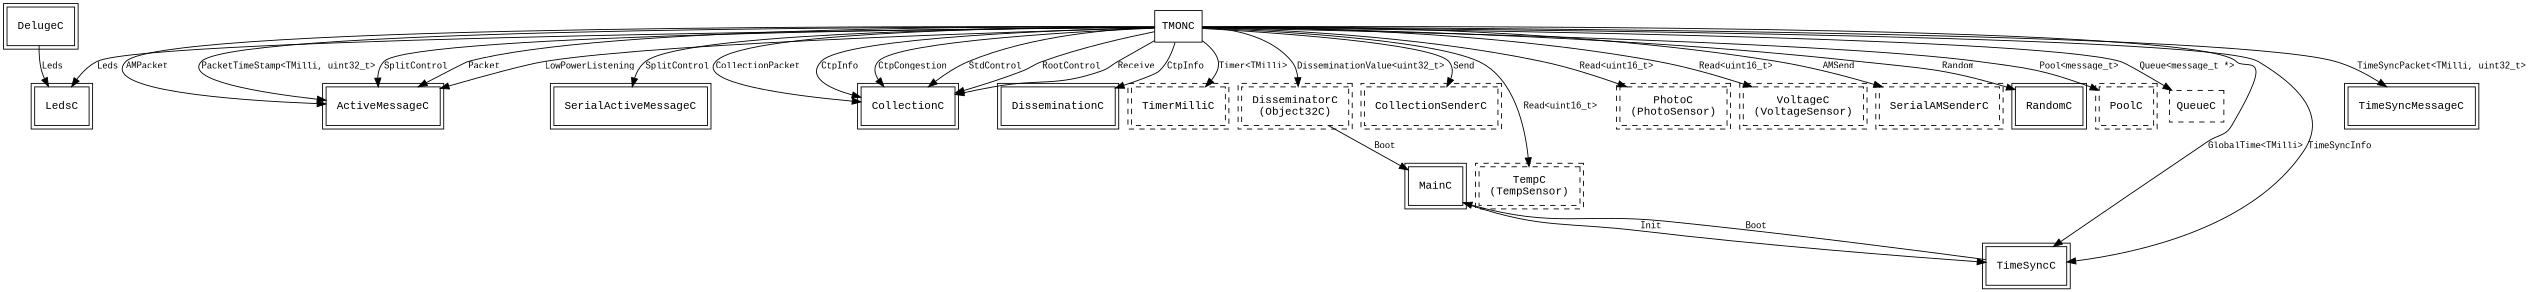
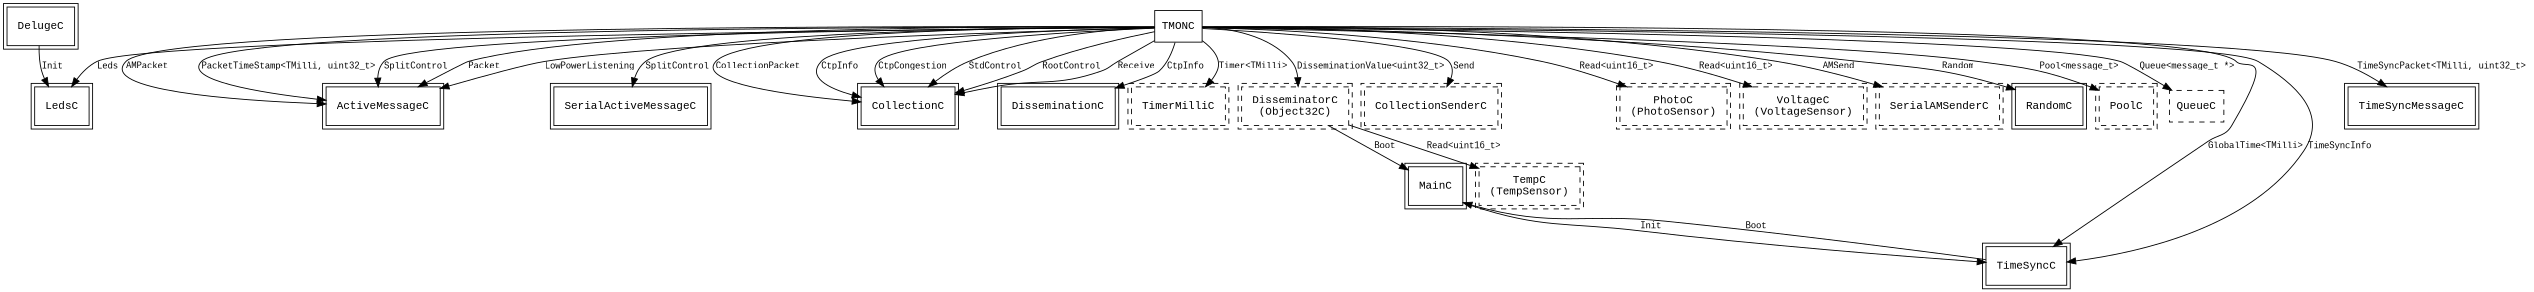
(1446, 52) -> (1410, 145)
(53, 66) -> (53, 66)
